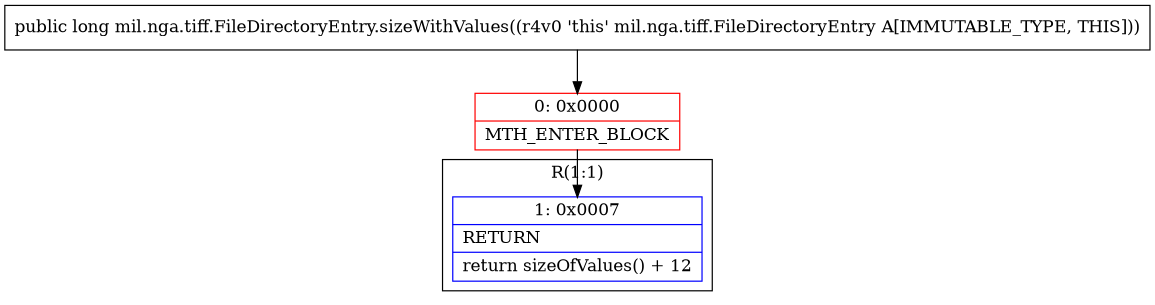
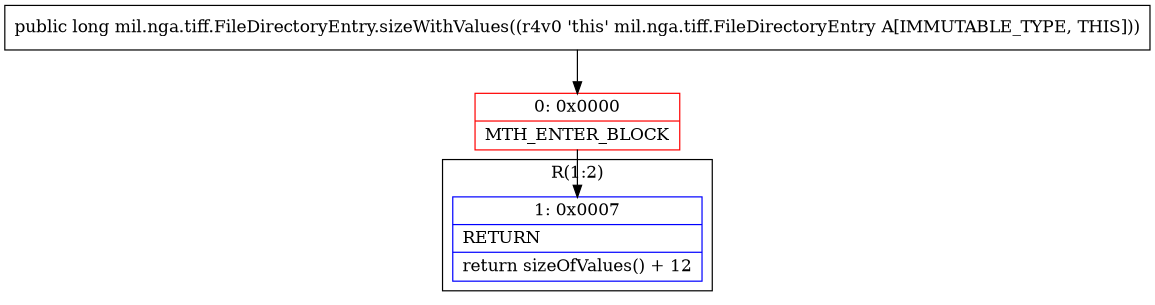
(577, 173) -> (577, 173)
